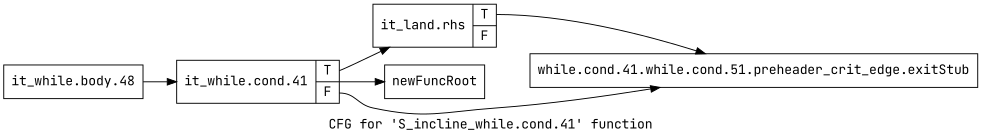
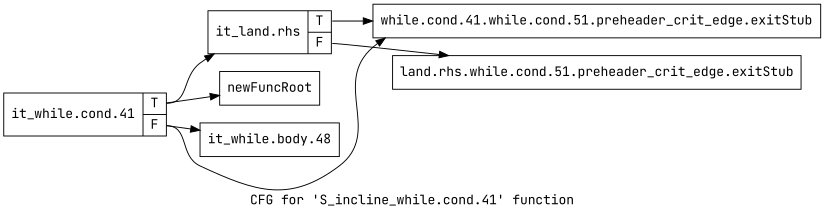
none -> (597, 72)
(155, 82) -> (184, 128)
